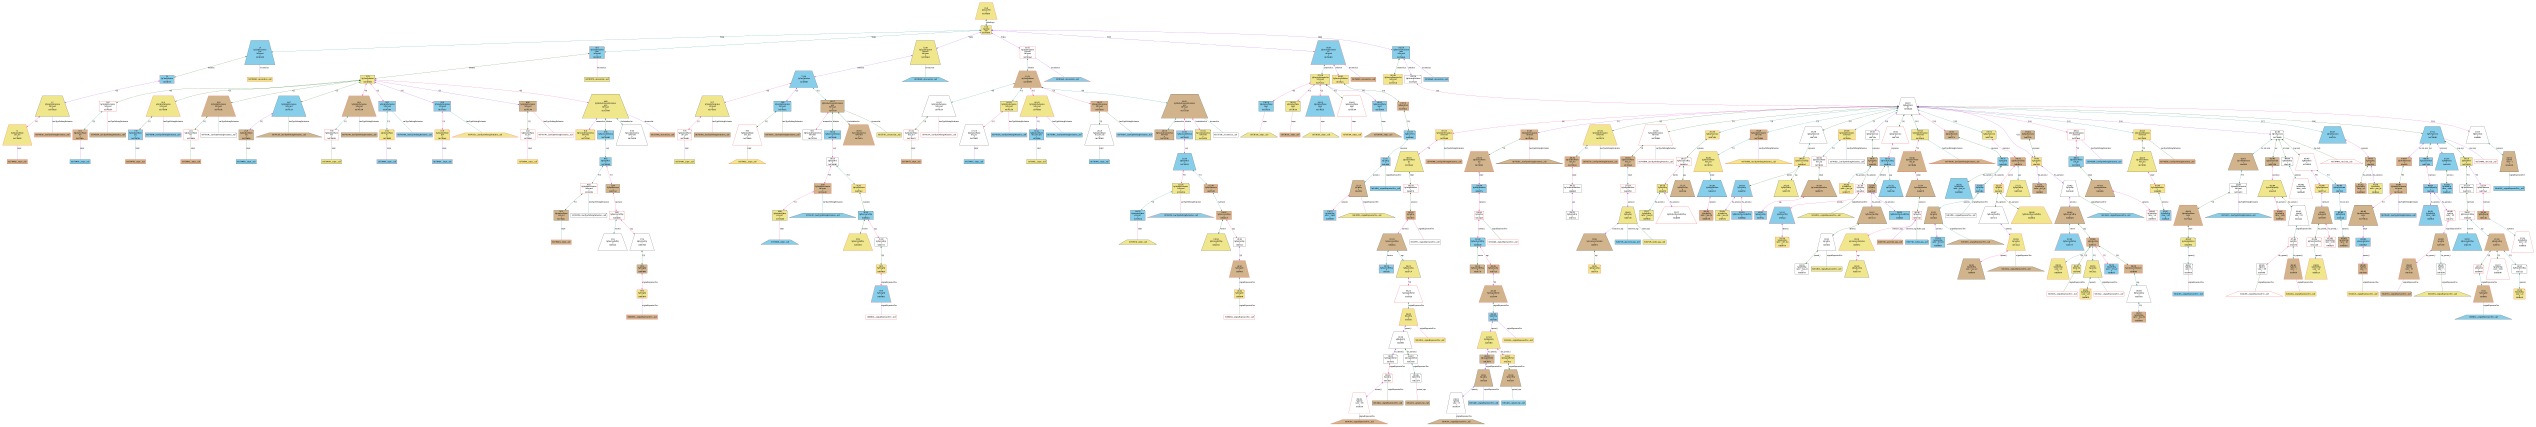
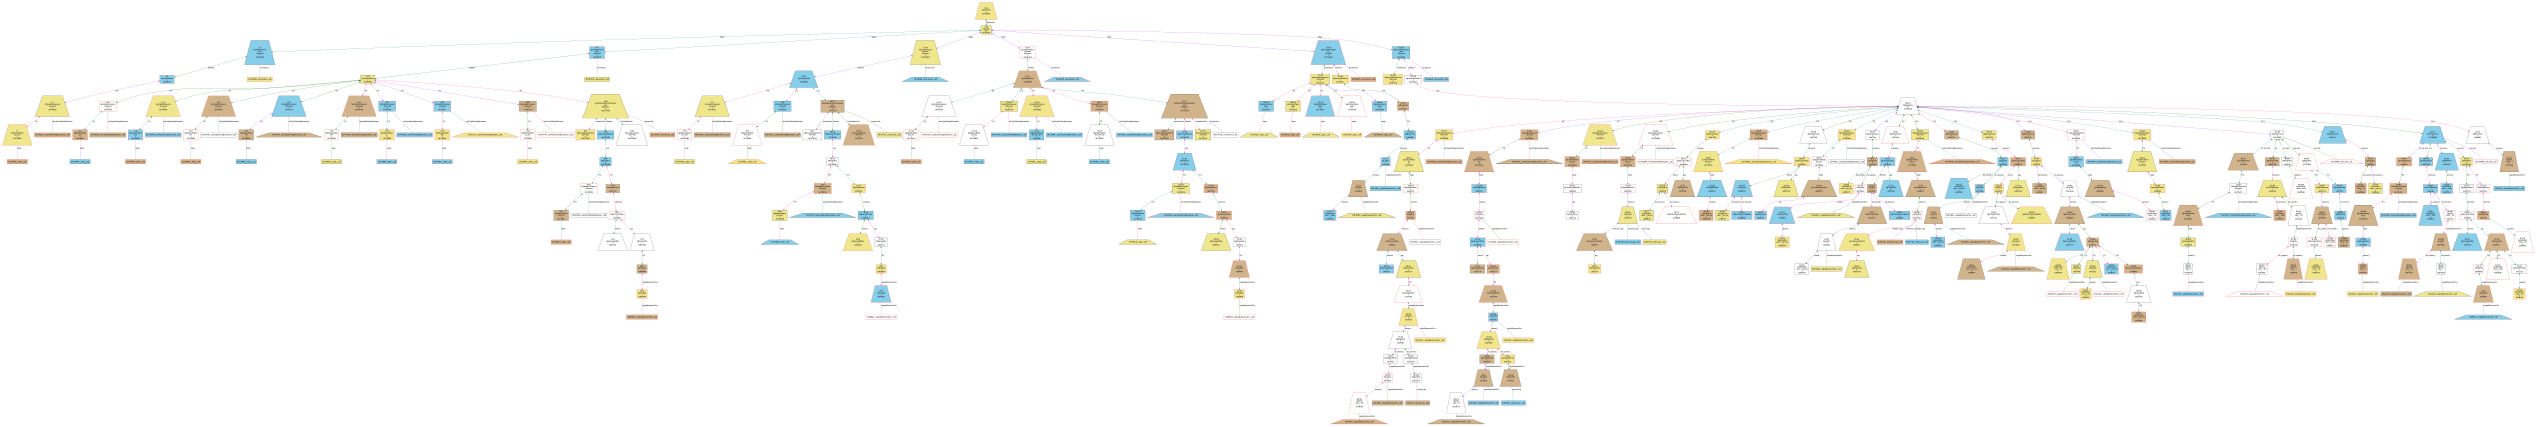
(1982, 118) -> (1987, 114)
(1710, 176) -> (1710, 176)
